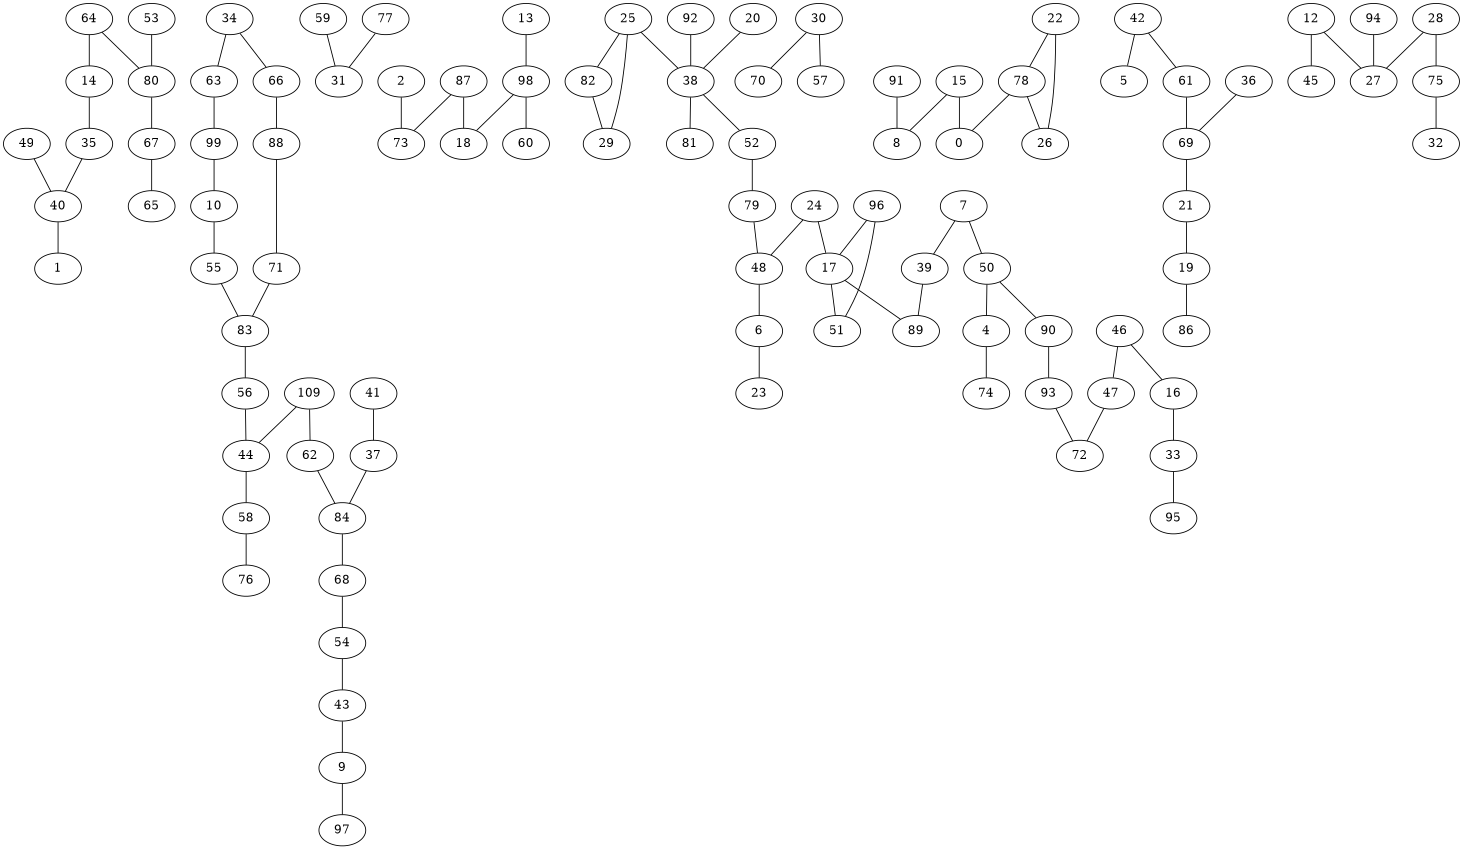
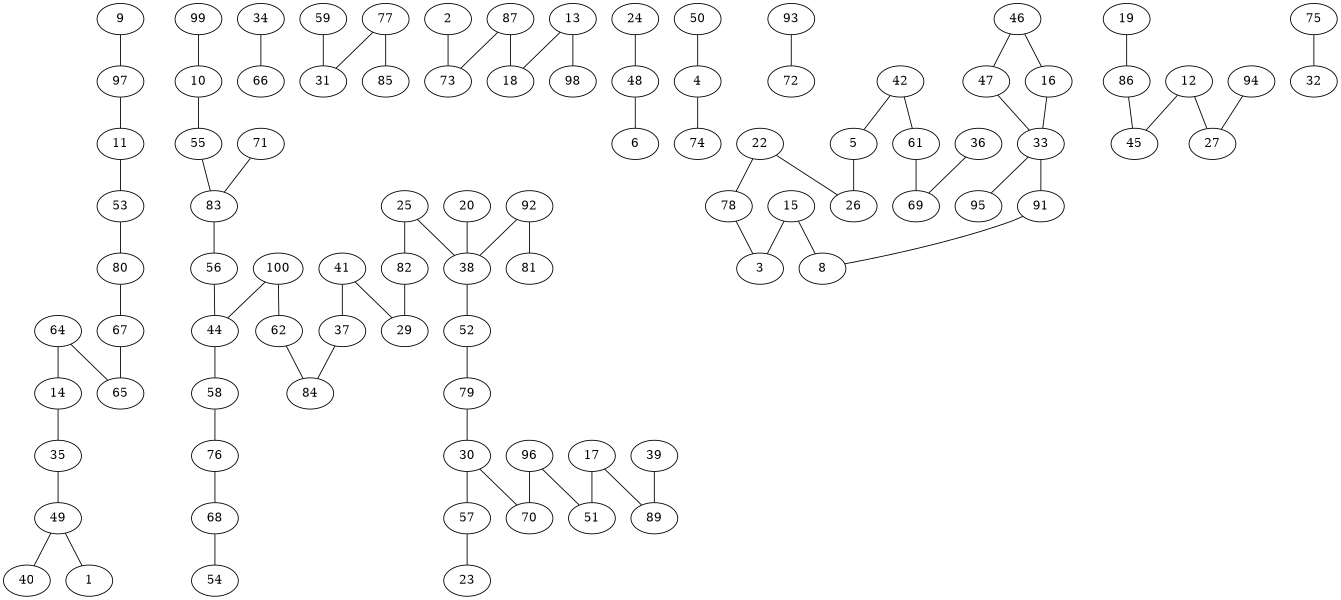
(1436, 19) -> none
(120, 50) -> (89, 362)
(214, 81) -> none
none -> (386, 81)
(622, 82) -> (373, 300)
(495, 113) -> (542, 50)
(690, 113) -> (530, 238)
(1033, 113) -> (854, 175)
none -> (1131, 113)
none -> (120, 144)
(276, 144) -> none
(526, 144) -> none
(959, 144) -> (760, 269)
(74, 175) -> (58, 487)
none -> (1041, 175)
(964, 206) -> none
(1186, 206) -> none
(822, 237) -> none
(853, 237) -> (530, 487)
(58, 238) -> (74, 550)
(756, 238) -> (467, 425)
(1049, 331) -> none
(759, 362) -> (467, 550)
(309, 393) -> (278, 269)
(1095, 425) -> (1014, 113)
(342, 550) -> (215, 487)
(342, 705) -> none
